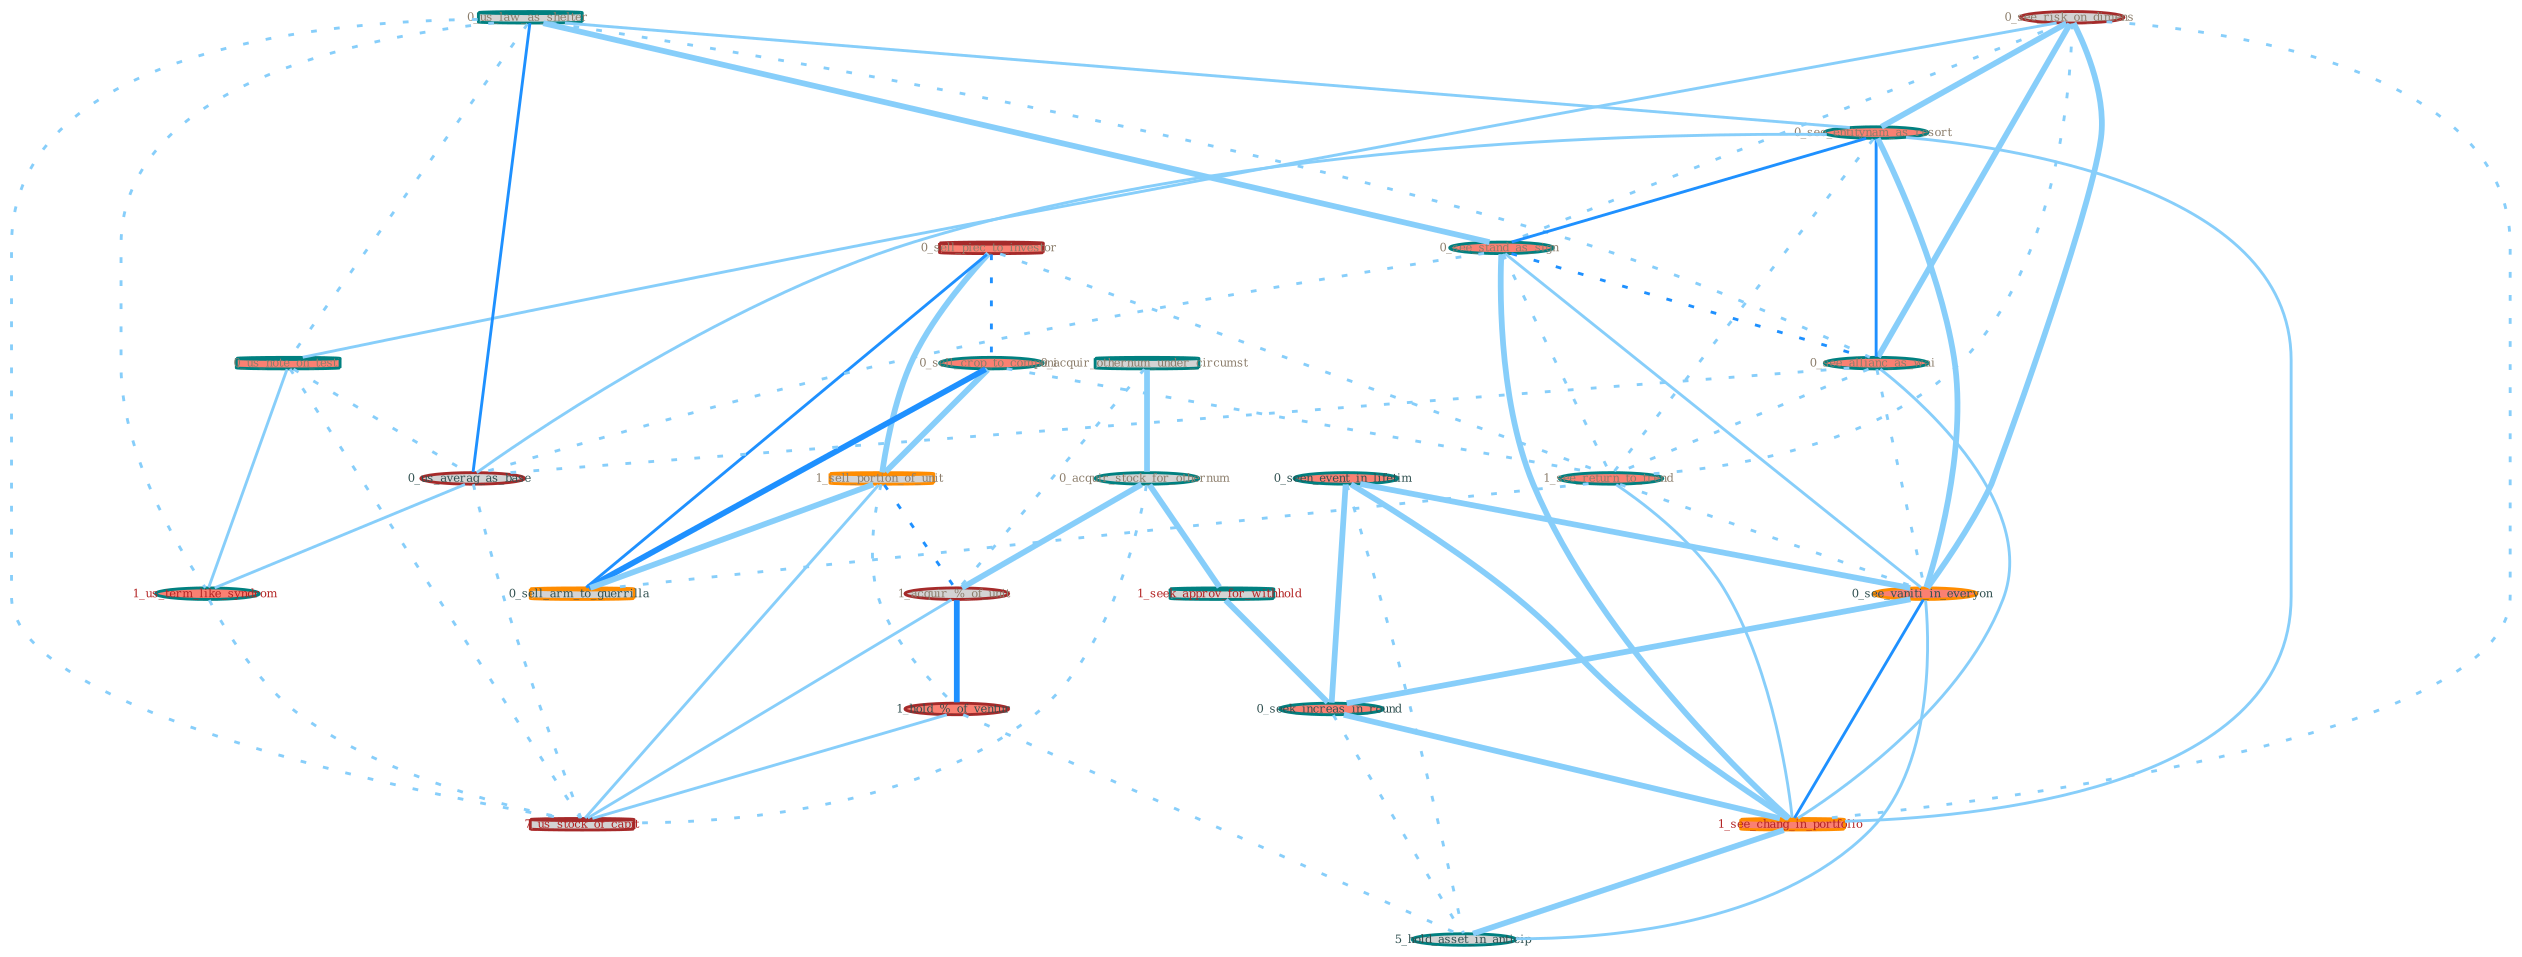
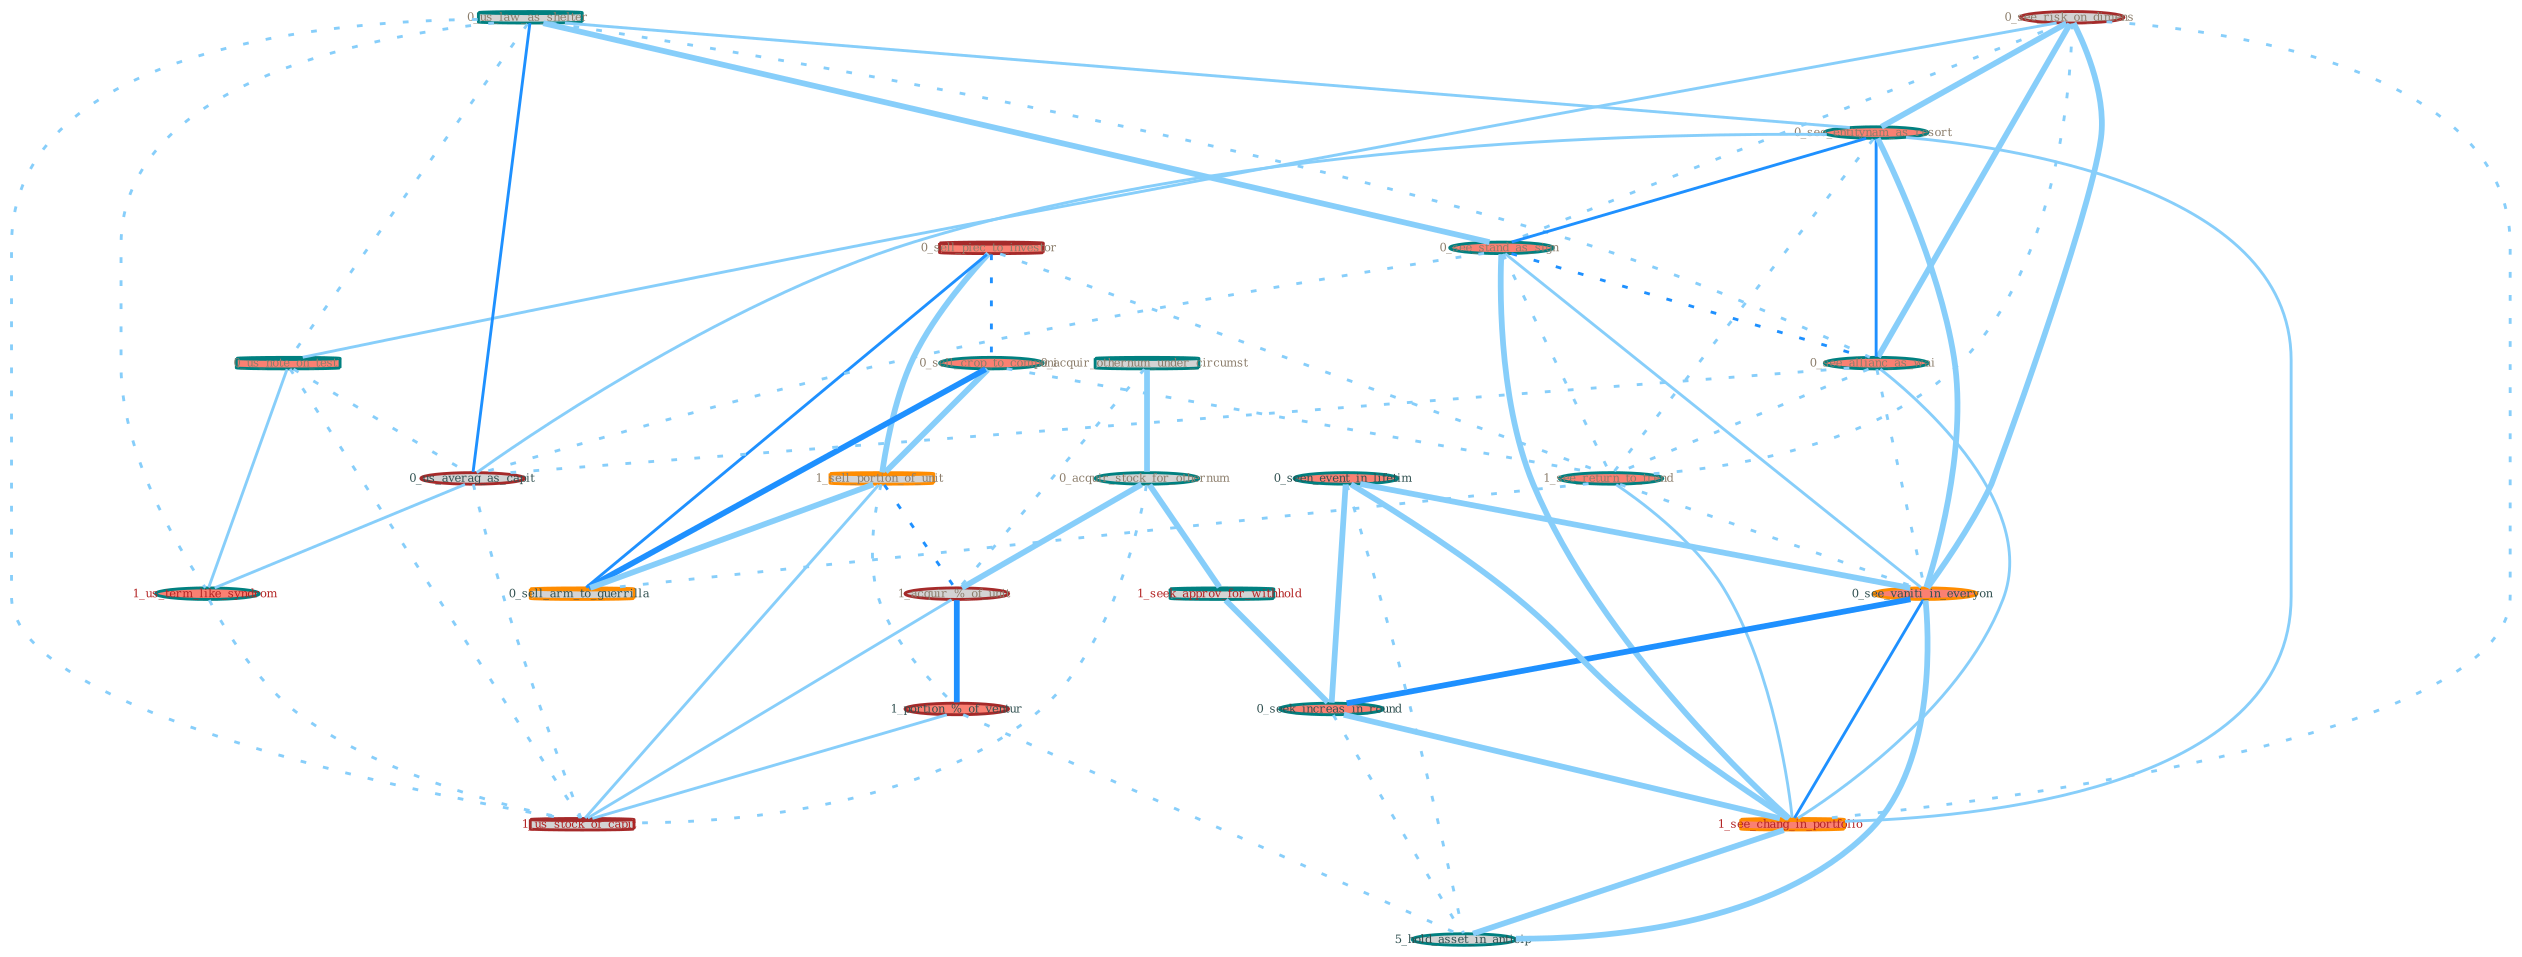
(473, 478) -> (473, 478)
(1614, 654) -> (1614, 654)
(957, 709) -> (957, 709)
(582, 824) -> (582, 824)
(1816, 871) -> (1816, 871)
